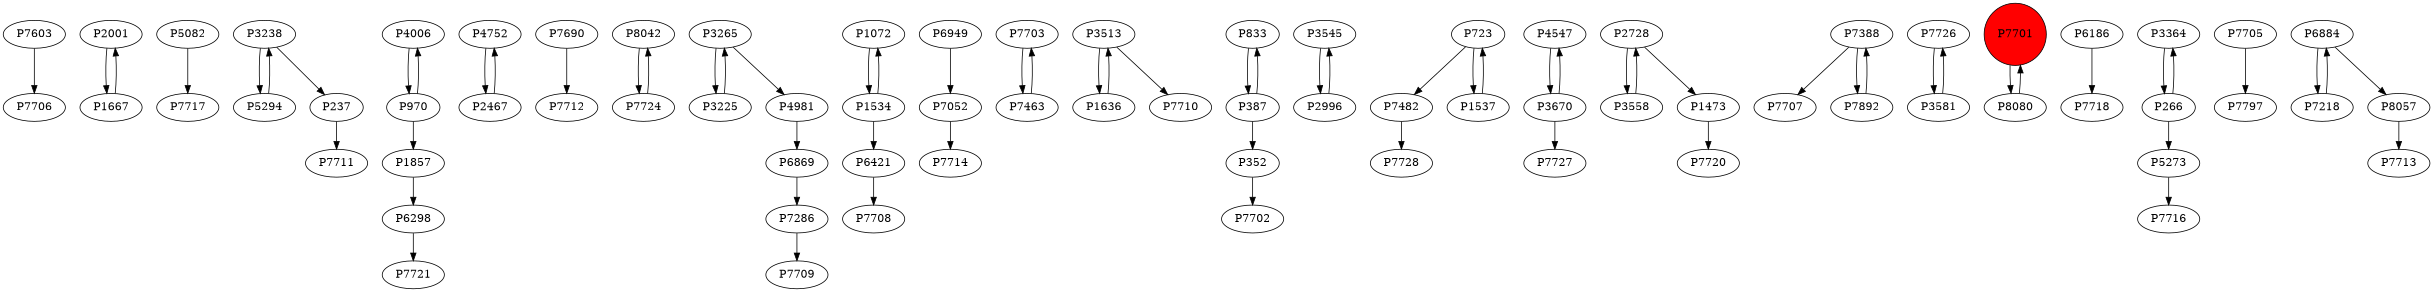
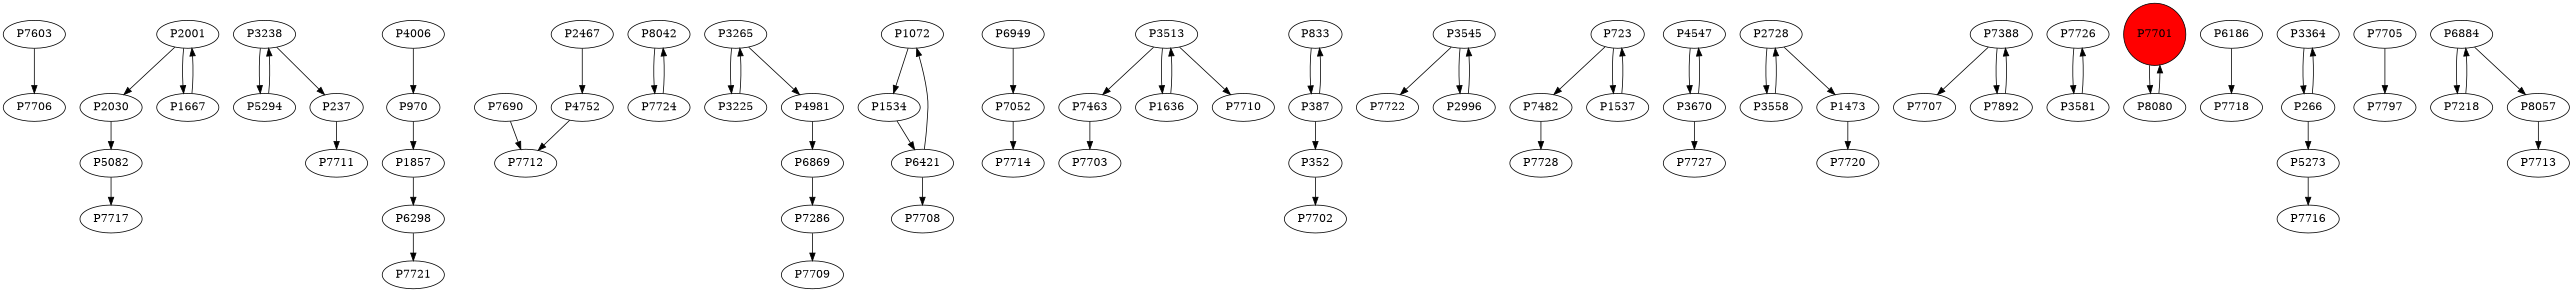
(485, 67) -> (557, 133)
(1022, 67) -> (1131, 68)
(419, 75) -> none
(879, 75) -> (928, 102)
none -> (111, 107)
none -> (1387, 107)
